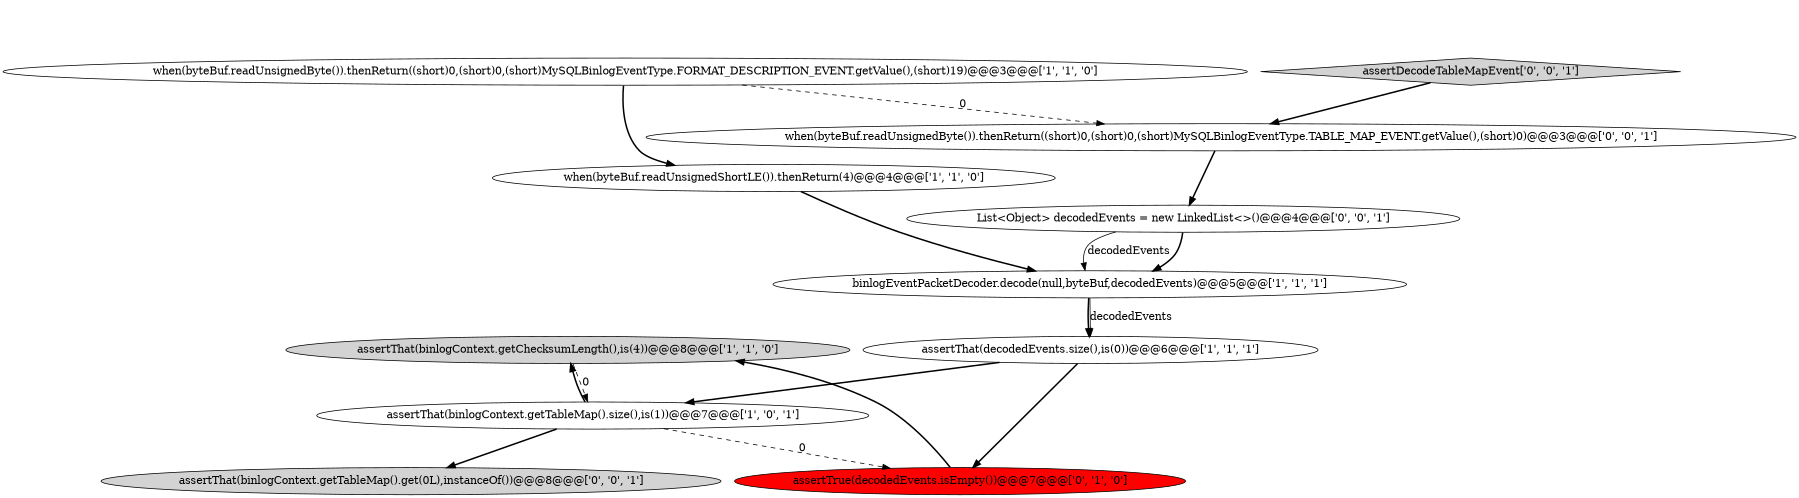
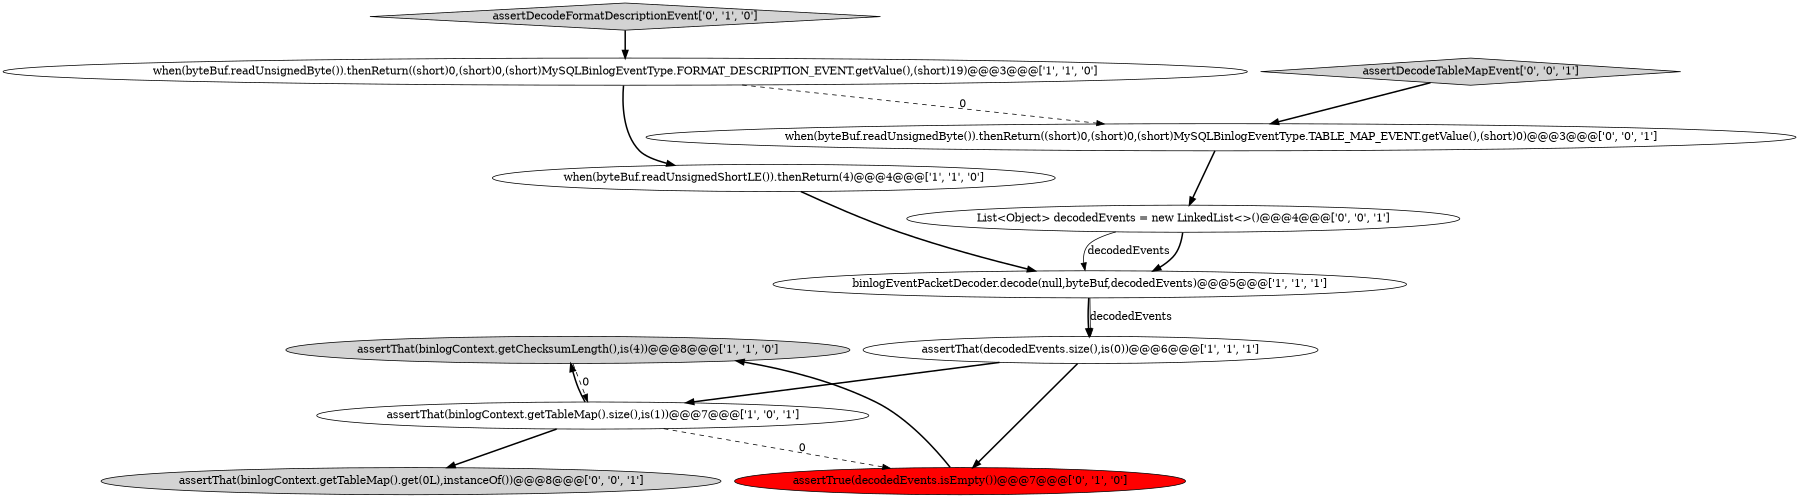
none -> (625, 17)
